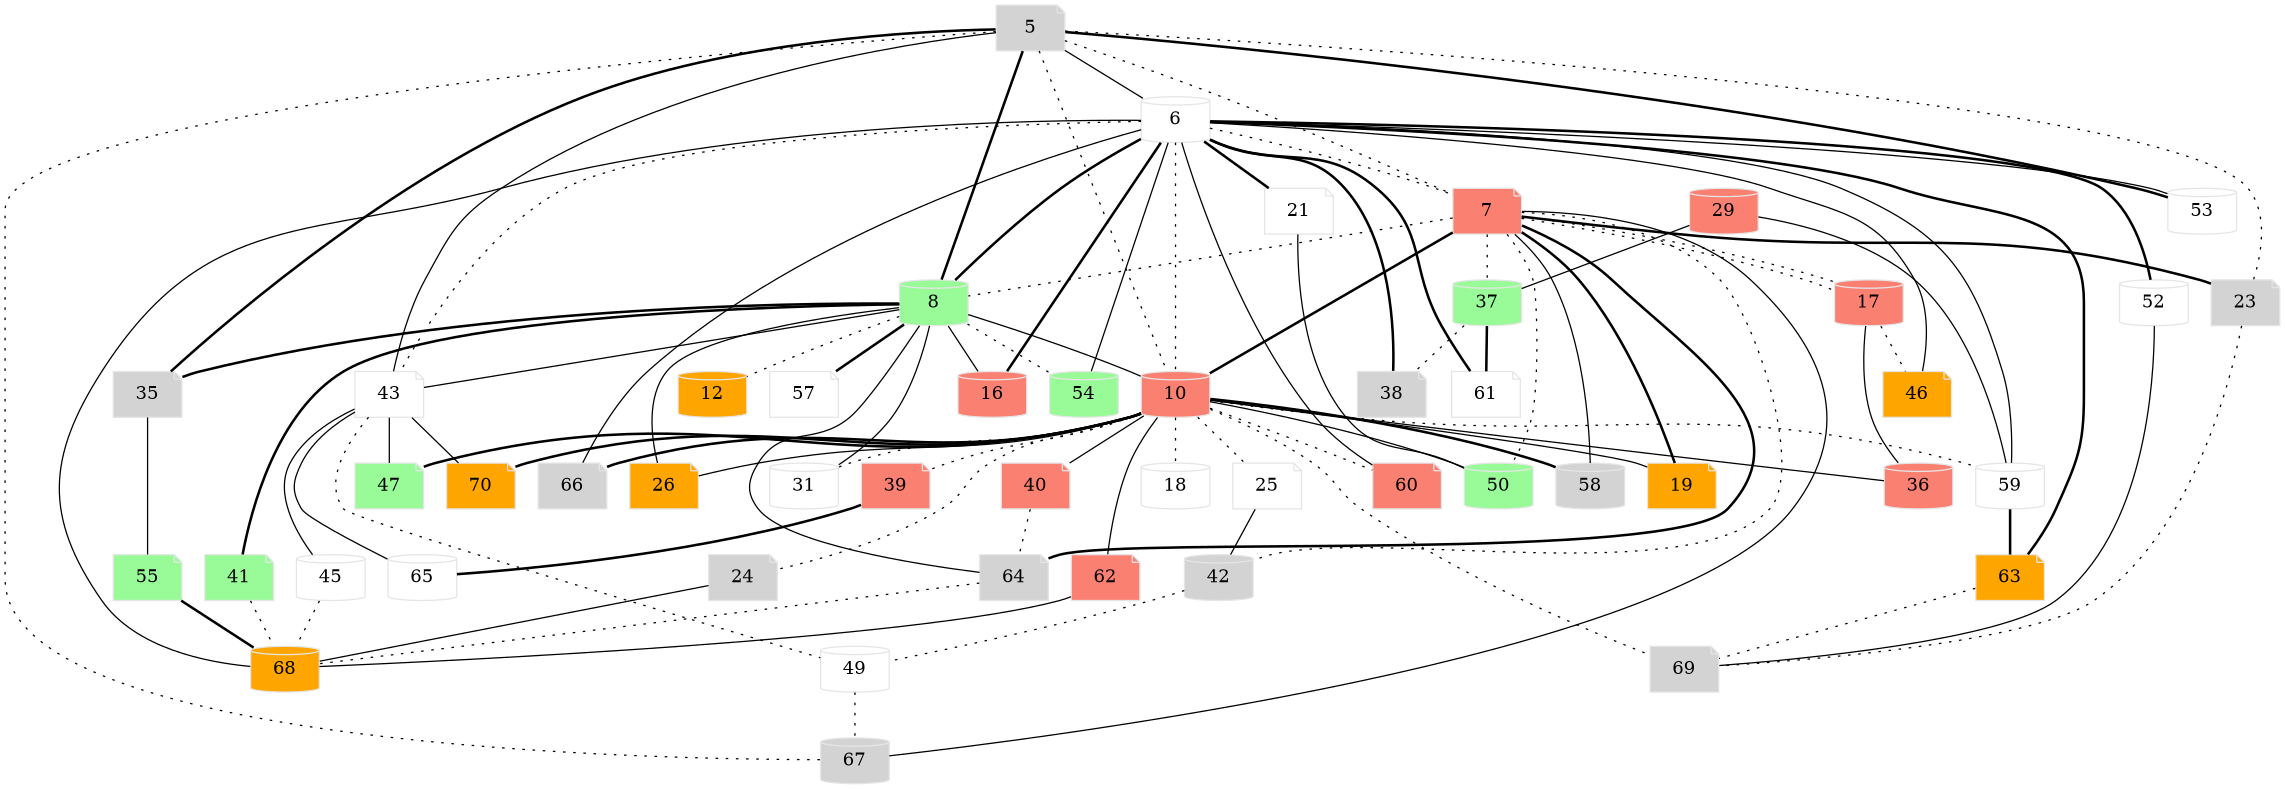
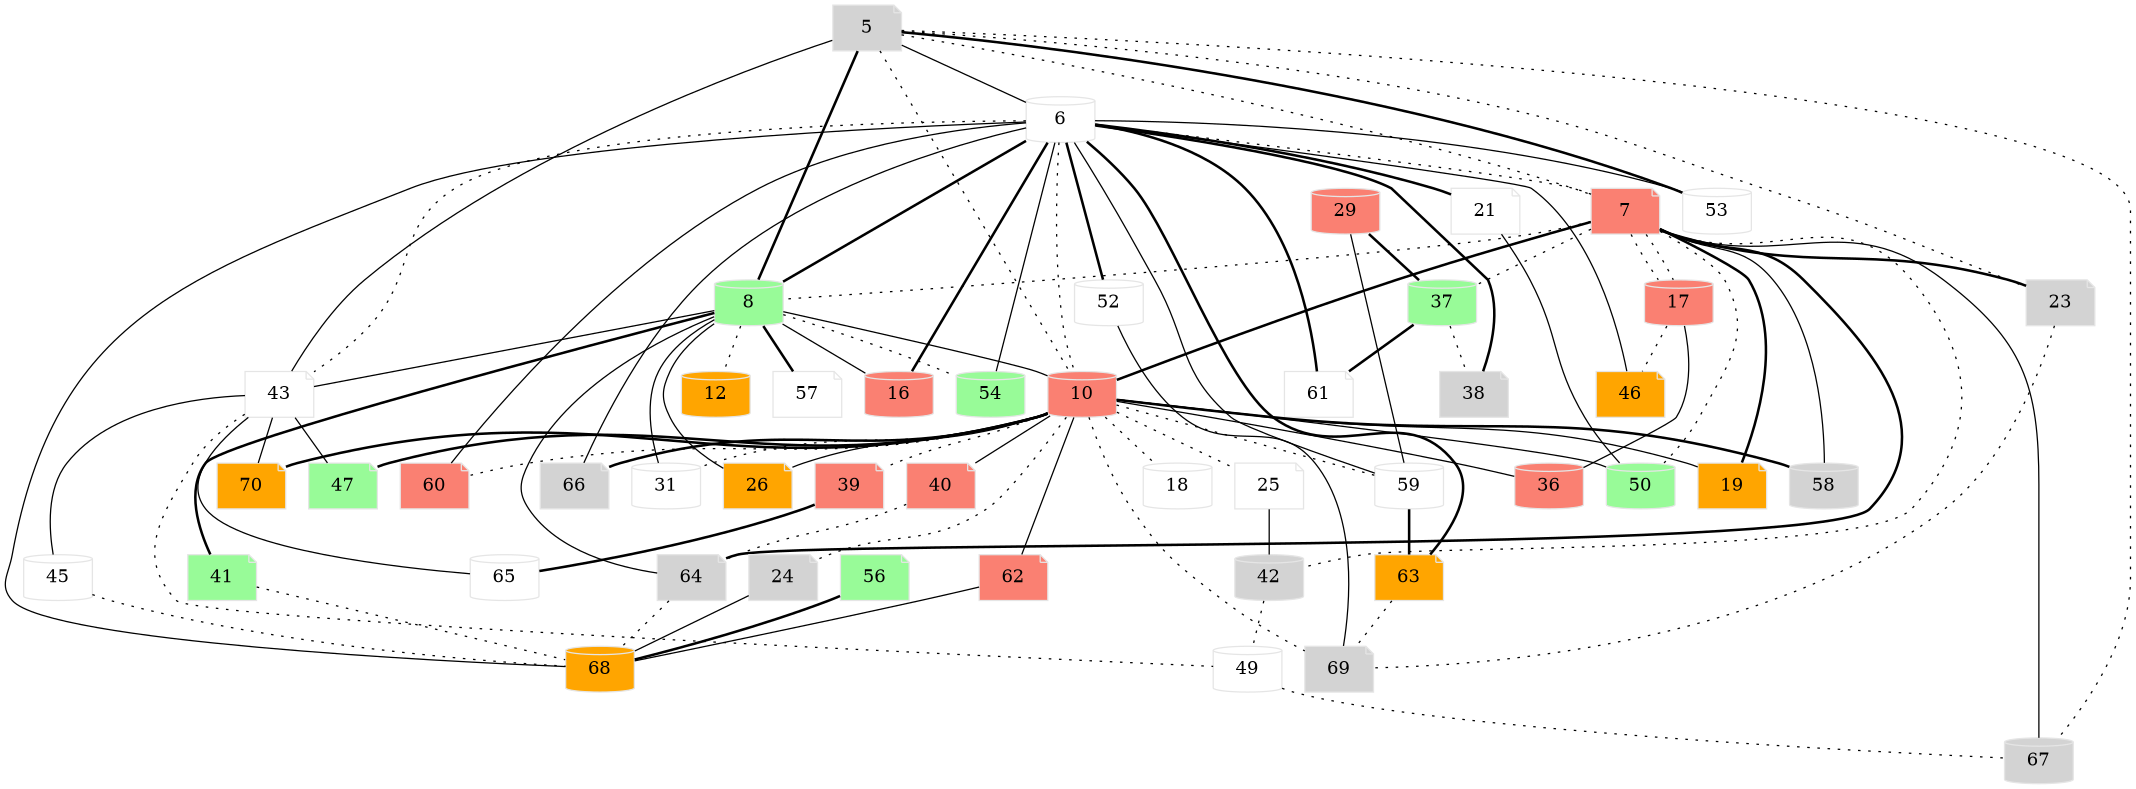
(1606, 257) -> (1395, 258)
(148, 394) -> none
(148, 578) -> (875, 578)
